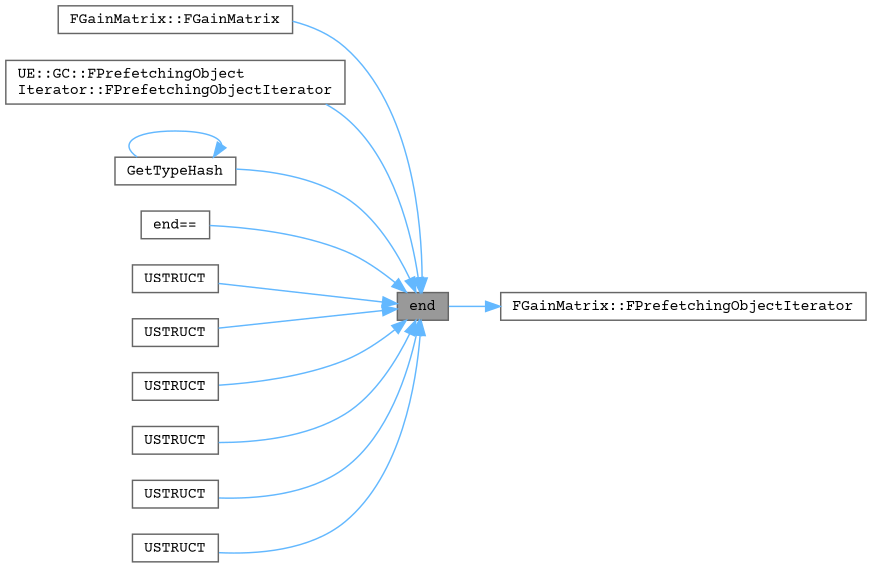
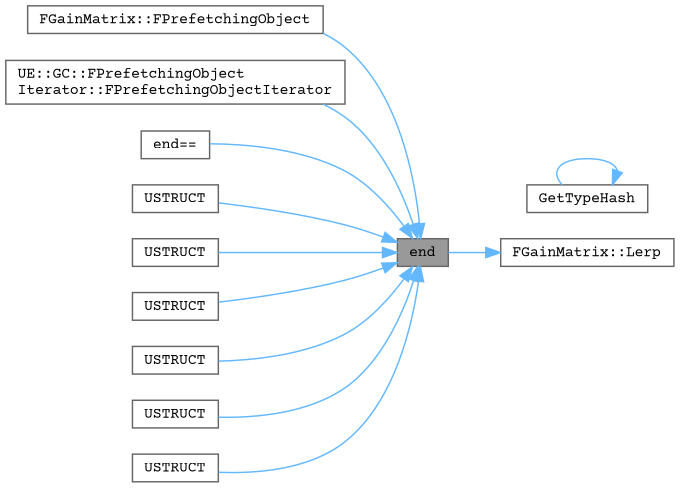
(175, 20) -> (175, 20)
(341, 195) -> none
(683, 306) -> (587, 253)
